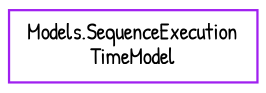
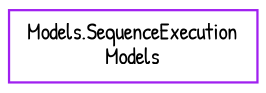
(133, 46) -> (133, 46)
